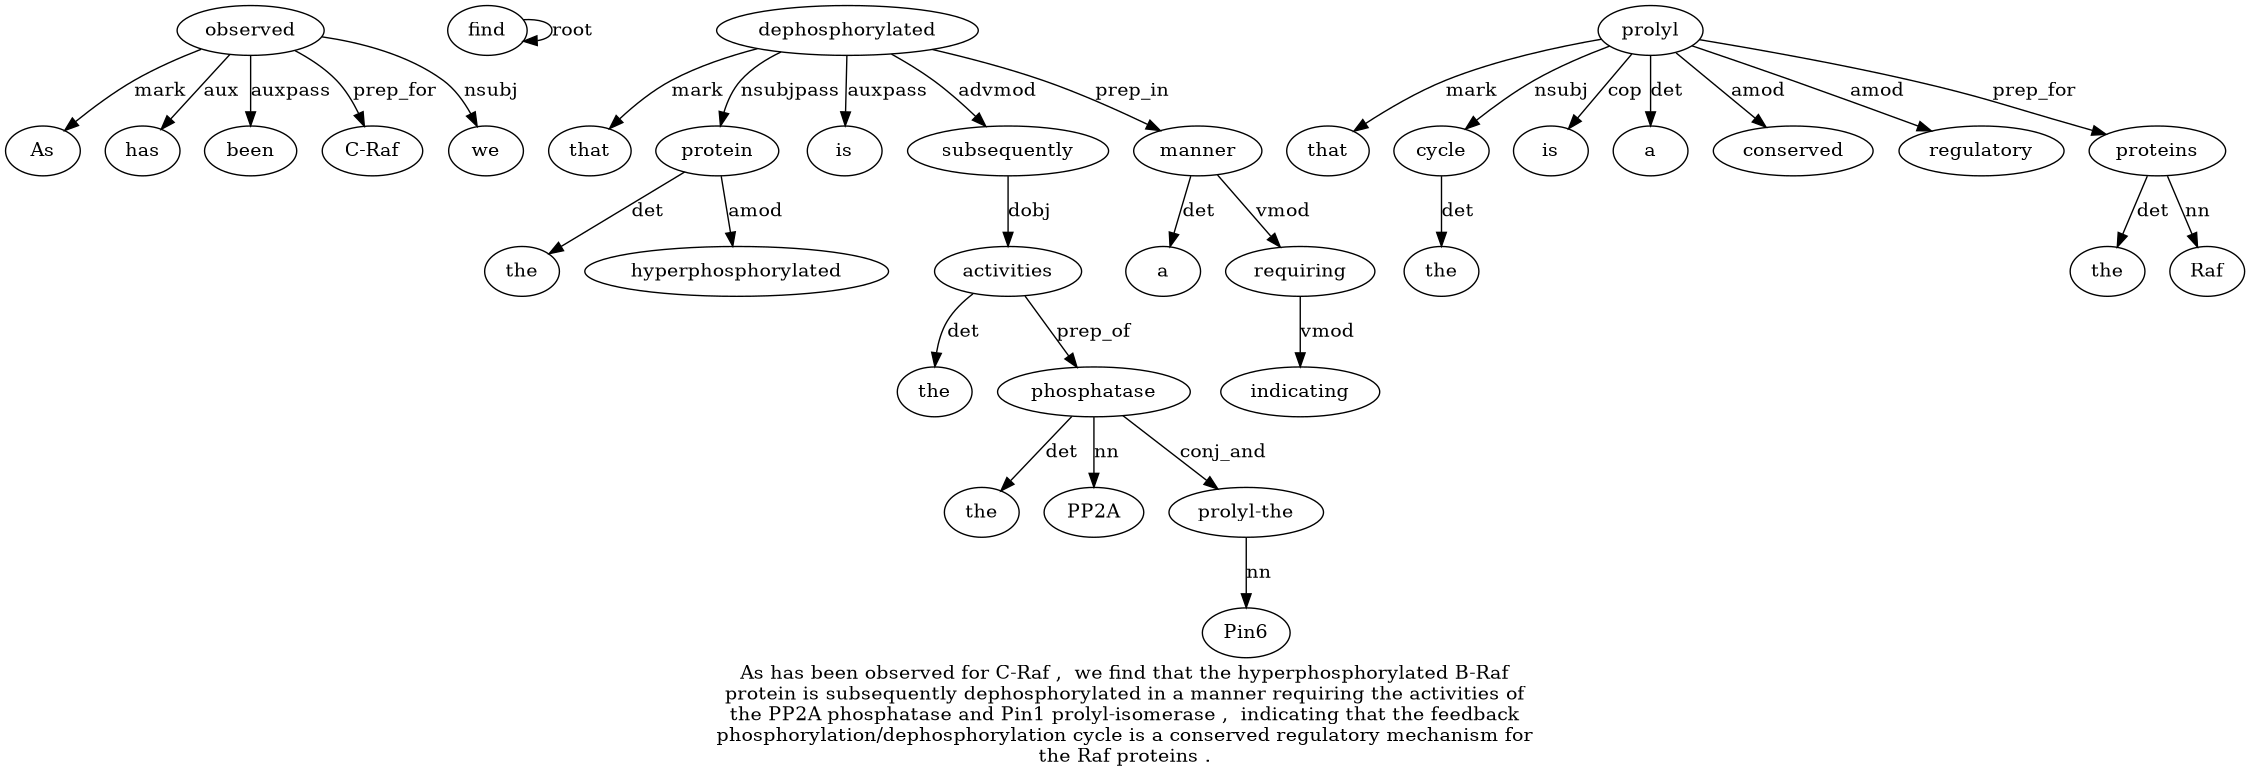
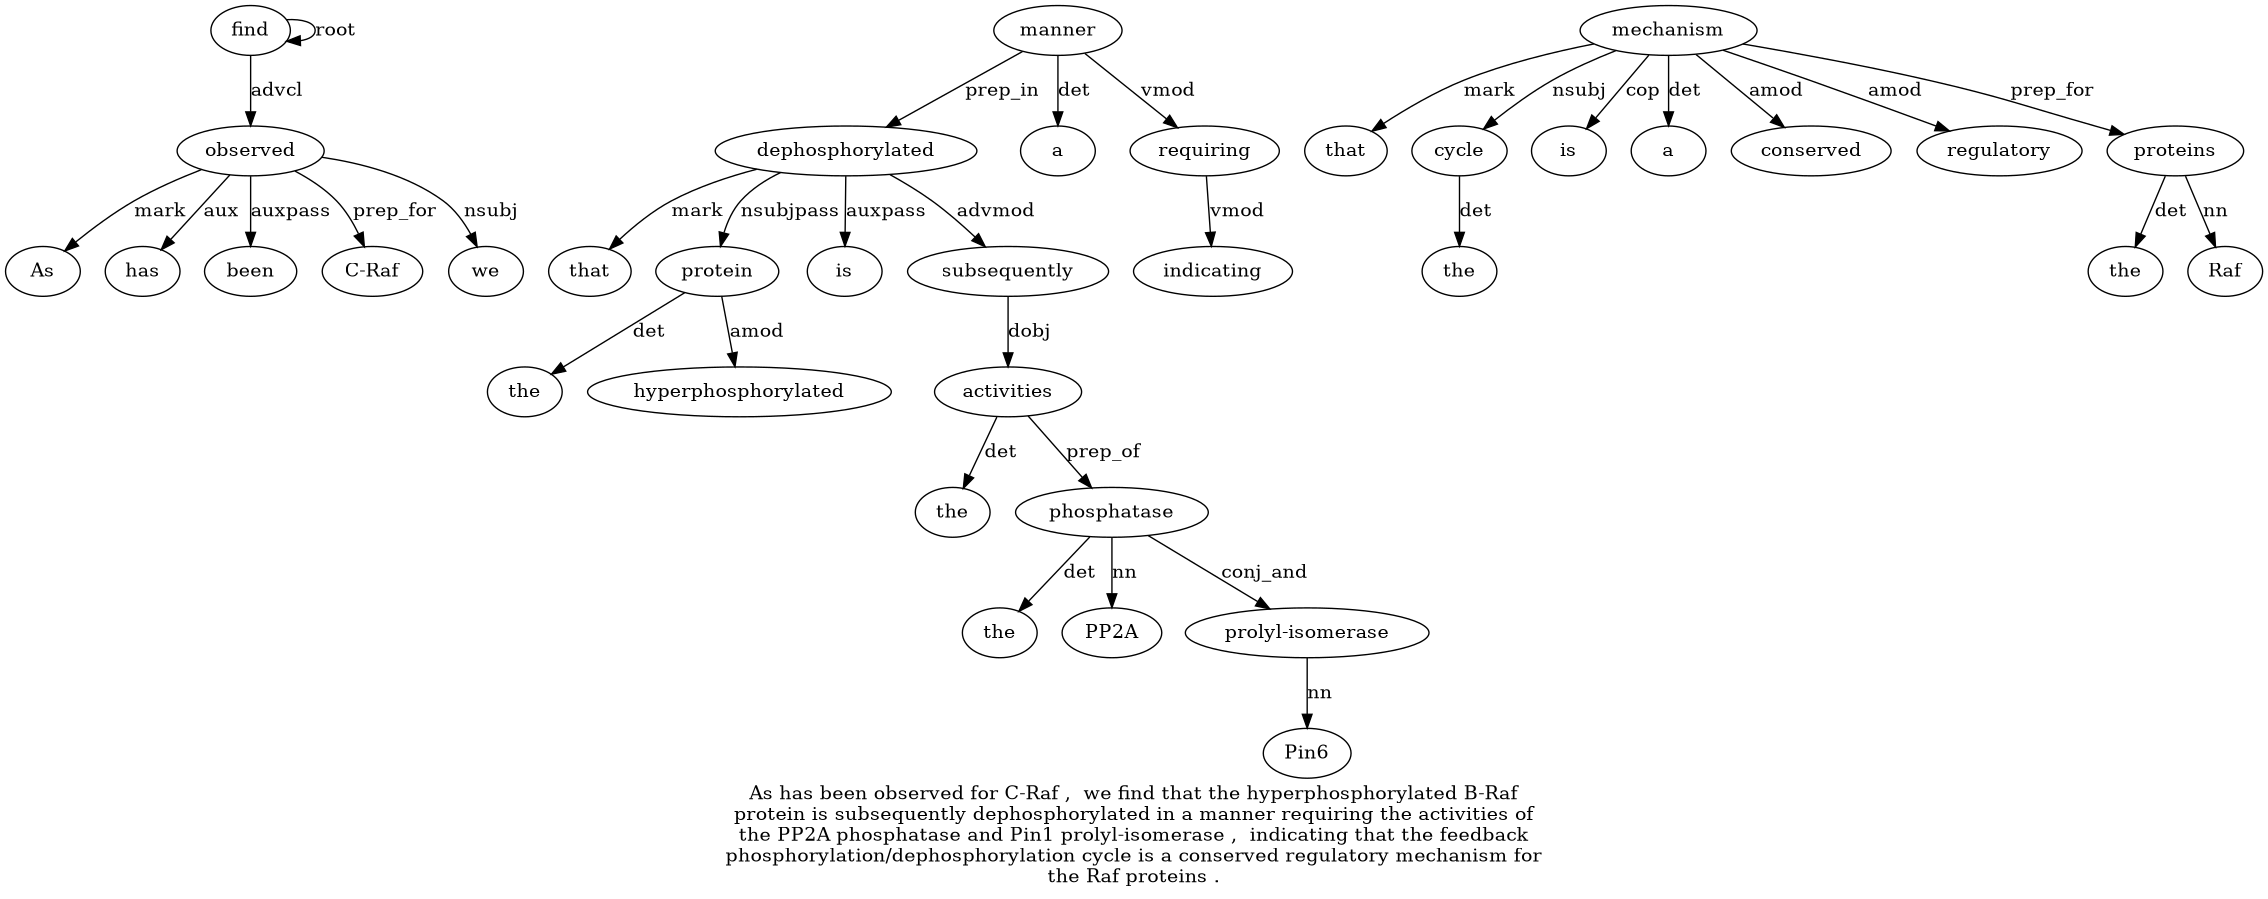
(1651, 30) -> (1669, 30)
(1042, 80) -> (961, 86)
none -> (251, 84)
(1246, 512) -> (1307, 633)
